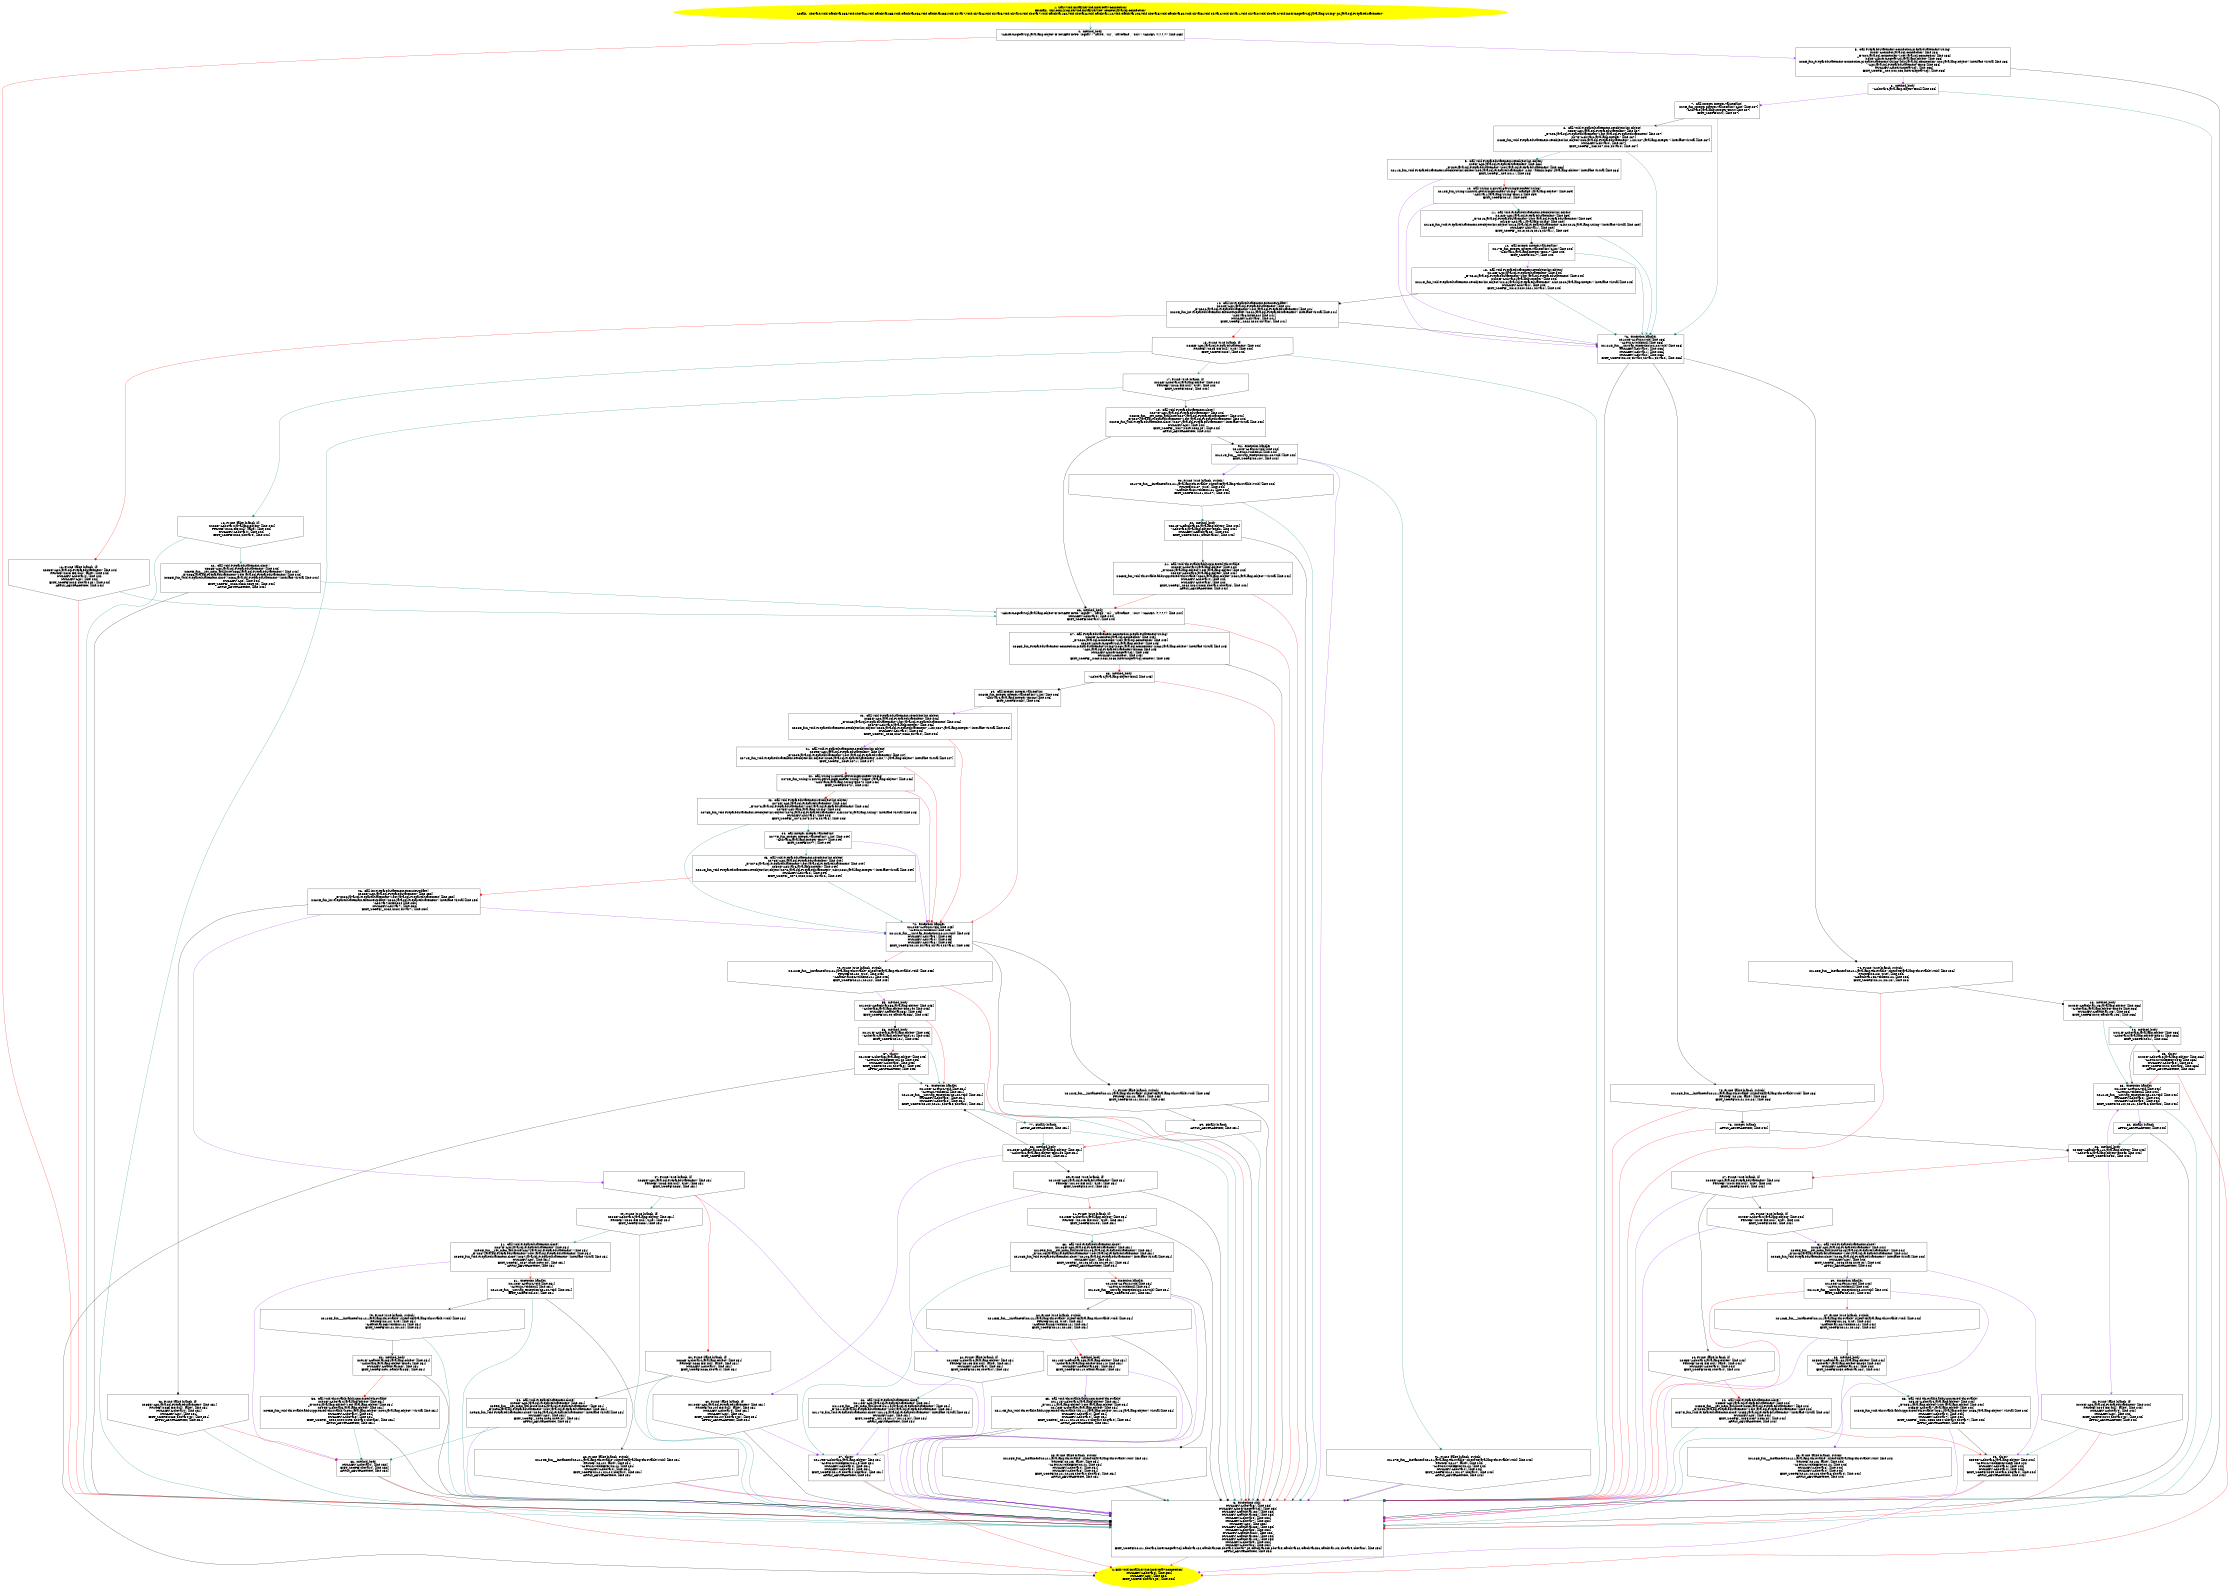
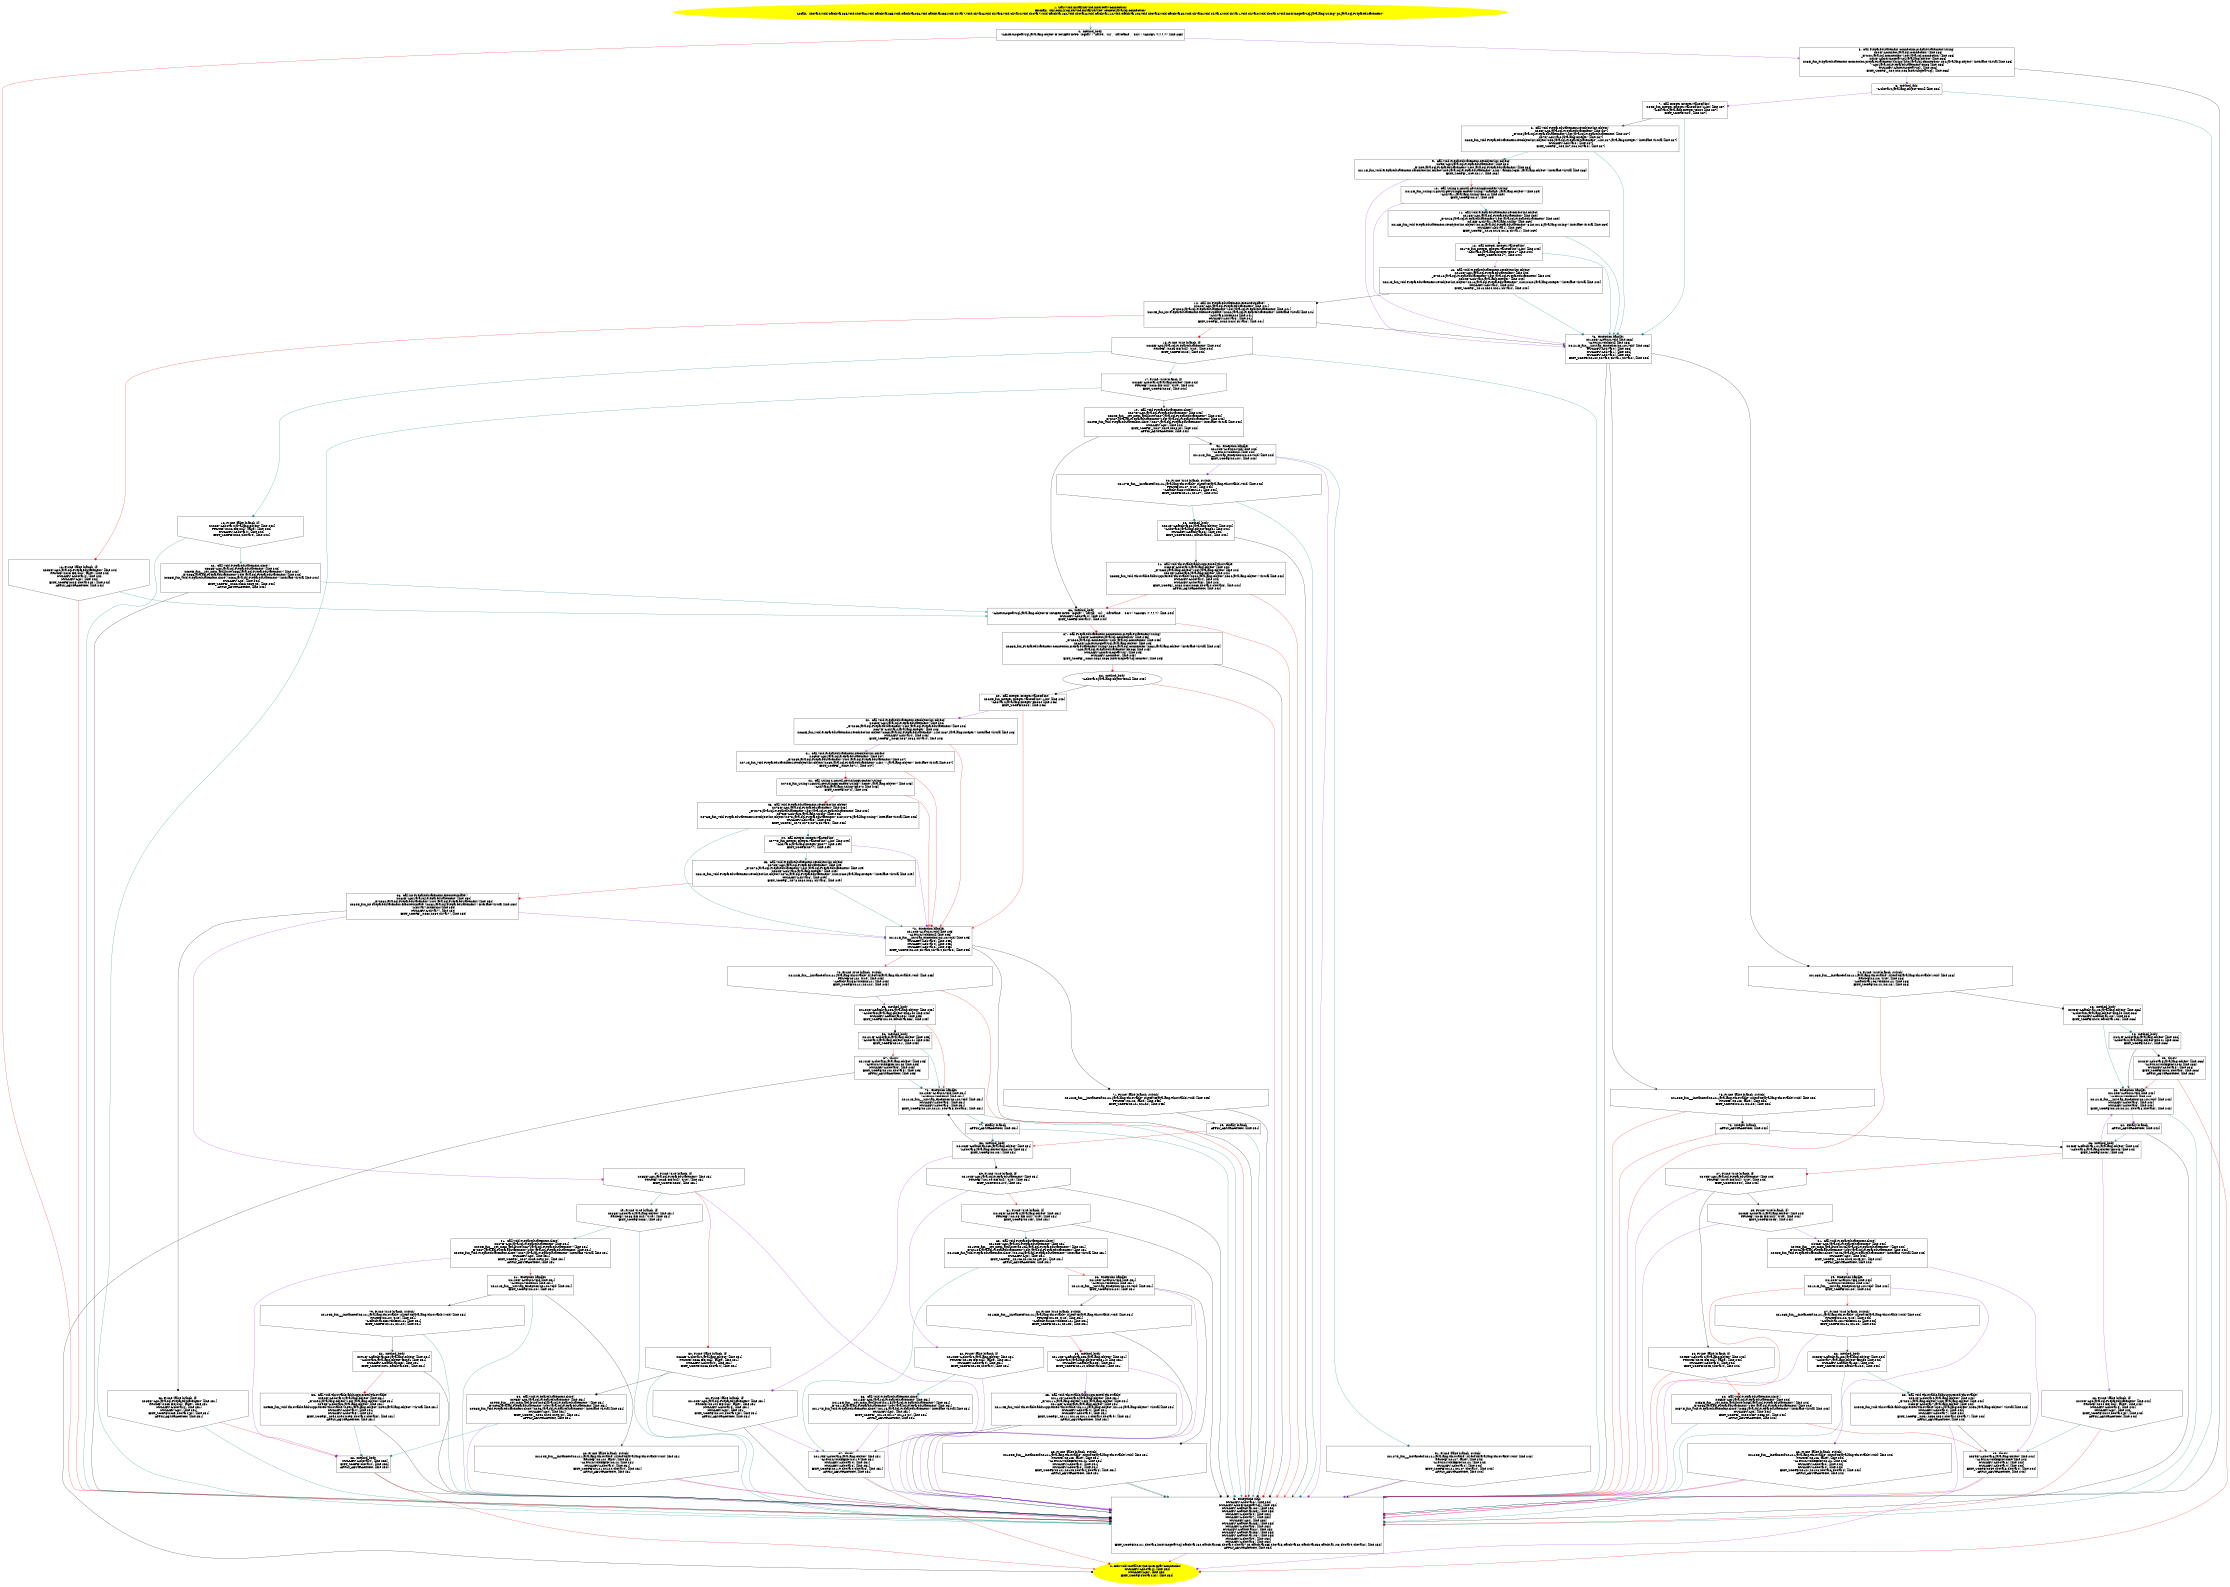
(1903, 89) -> (1907, 89)
(1119, 677) -> (1112, 679)
(1213, 1128) -> (1234, 1129)
